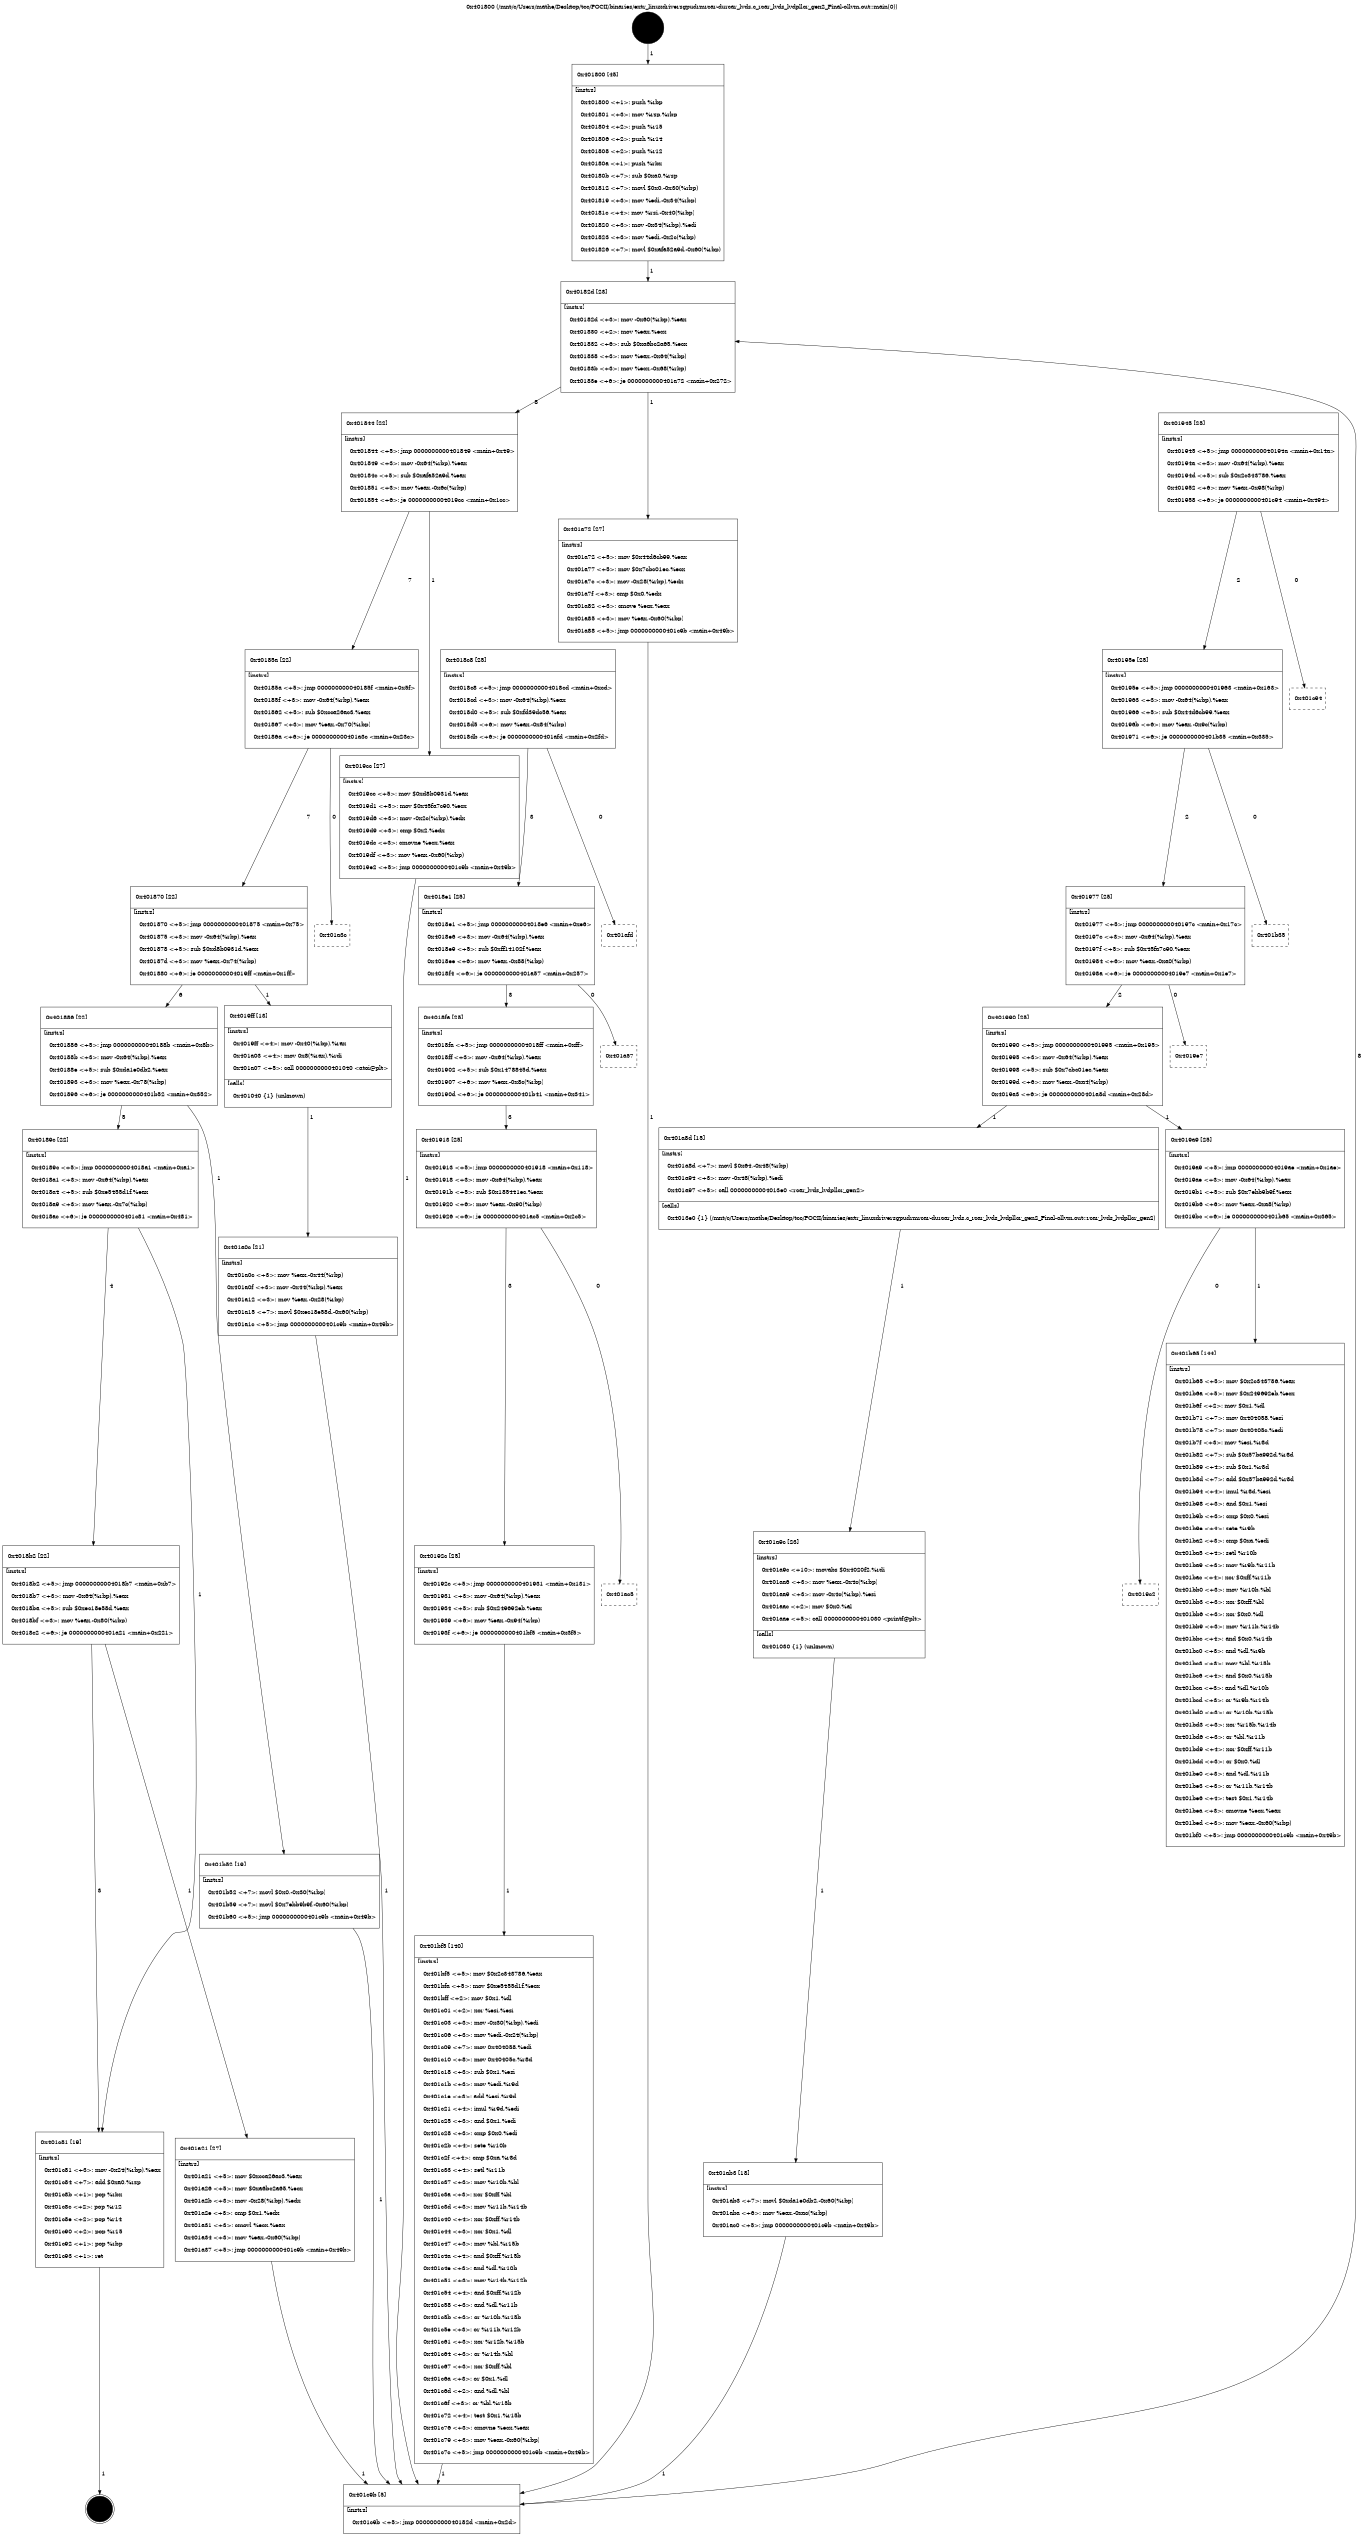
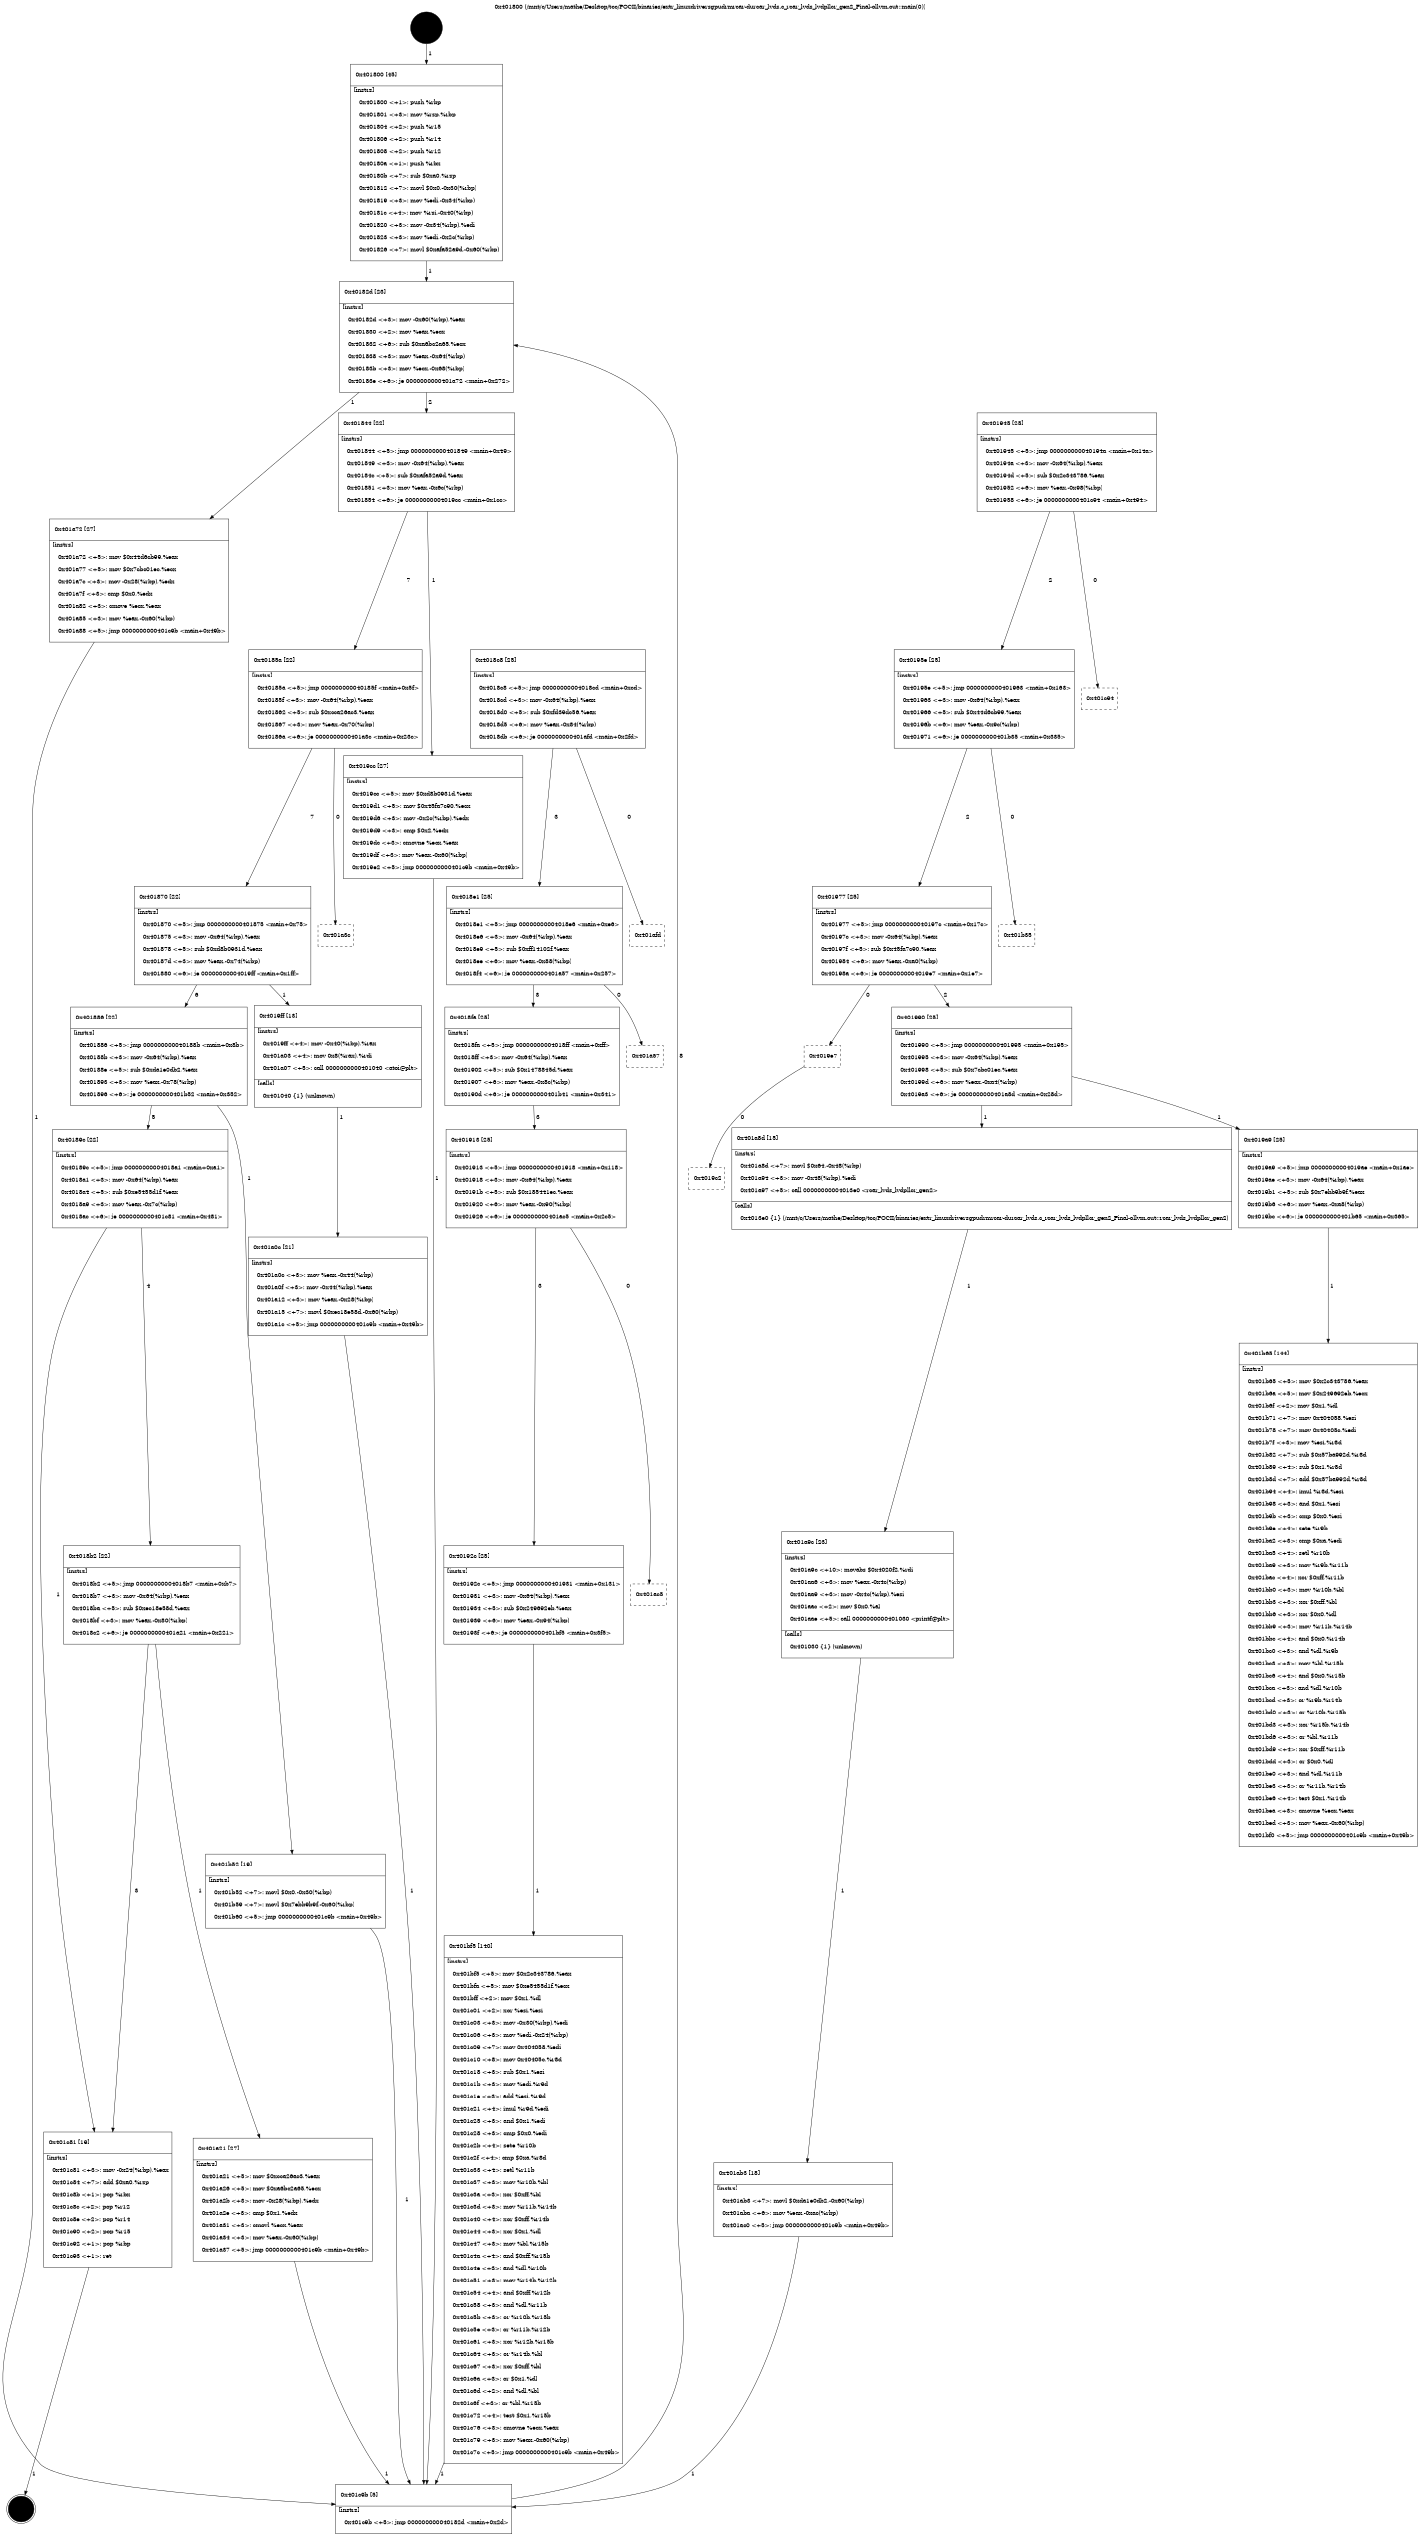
(535, 403) -> (429, 403)
(1150, 1396) -> (748, 1107)
